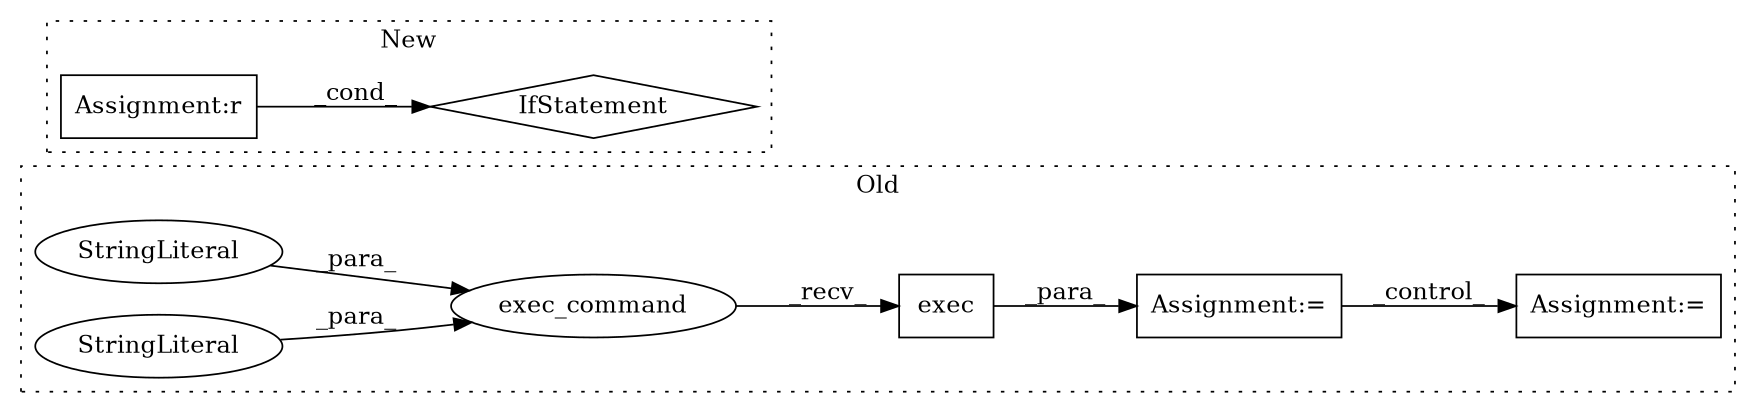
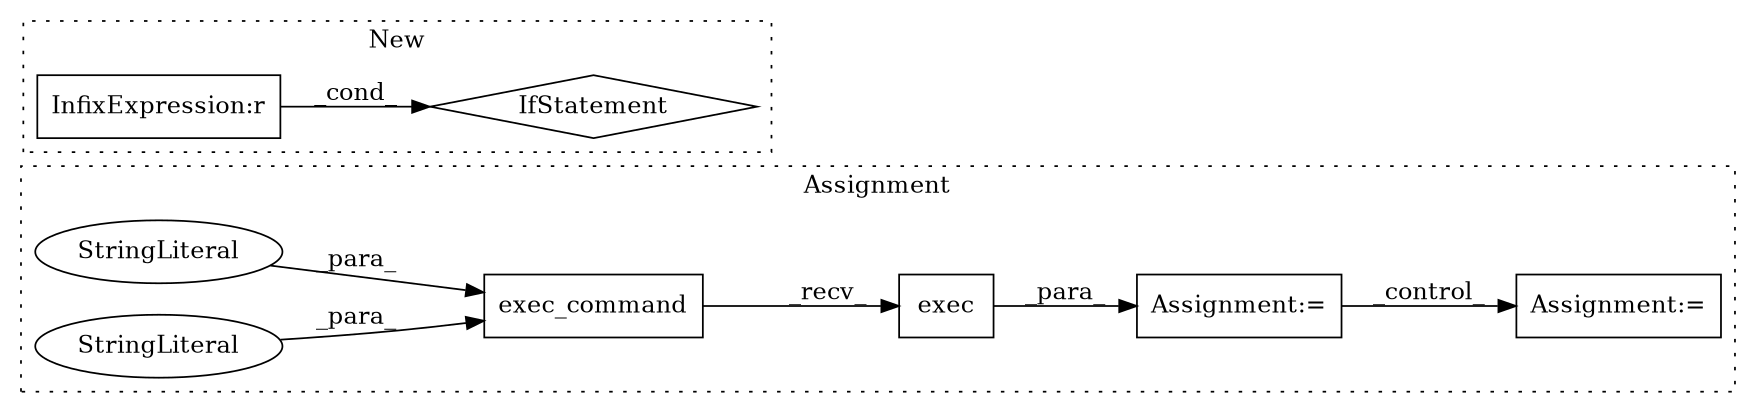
(159, 107) -> (159, 107)
(878, 186) -> (878, 186)
(594, 306) -> (594, 306)
